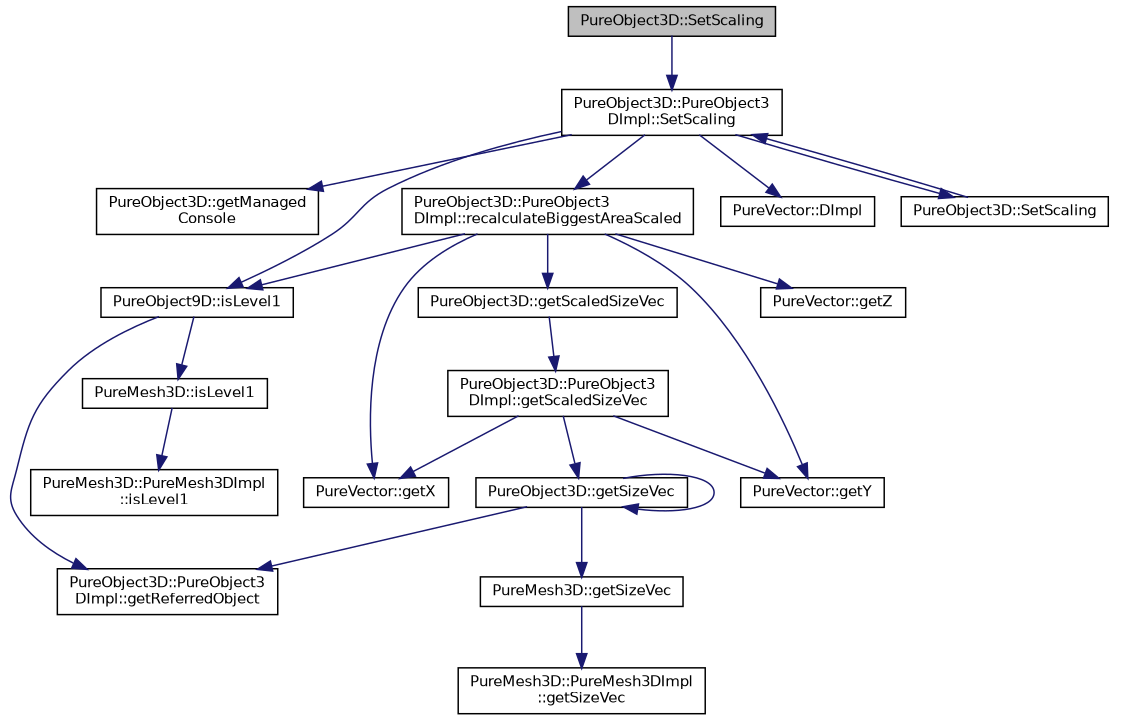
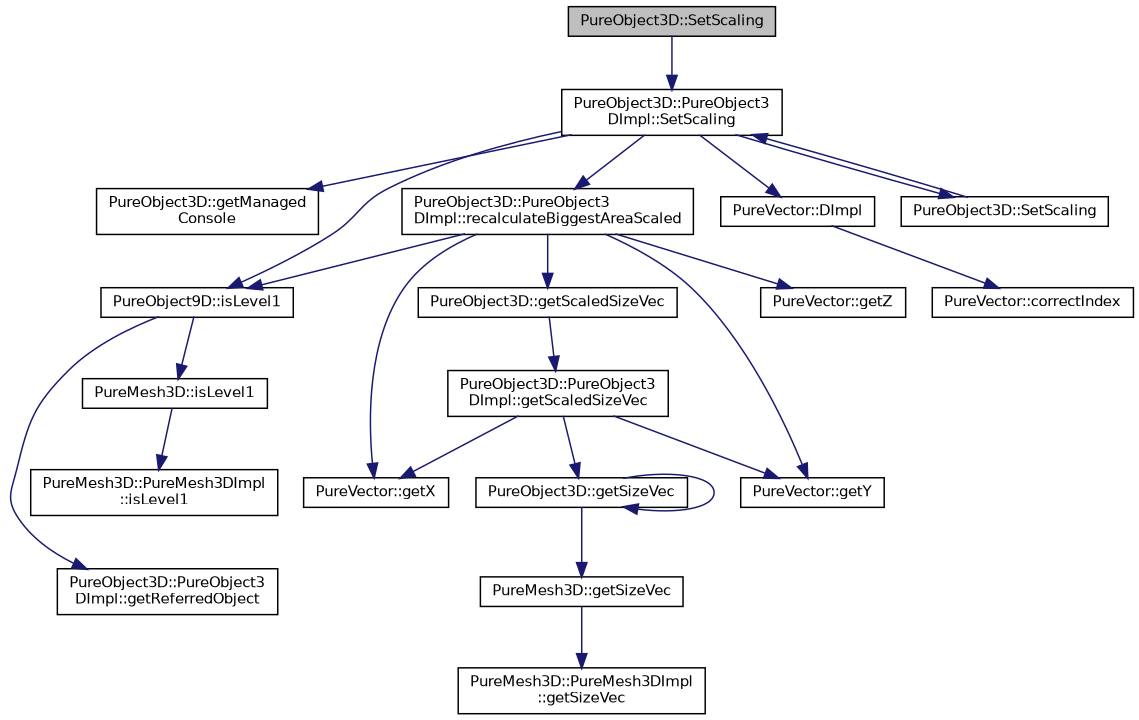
none -> (1033, 302)
(400, 536) -> none
